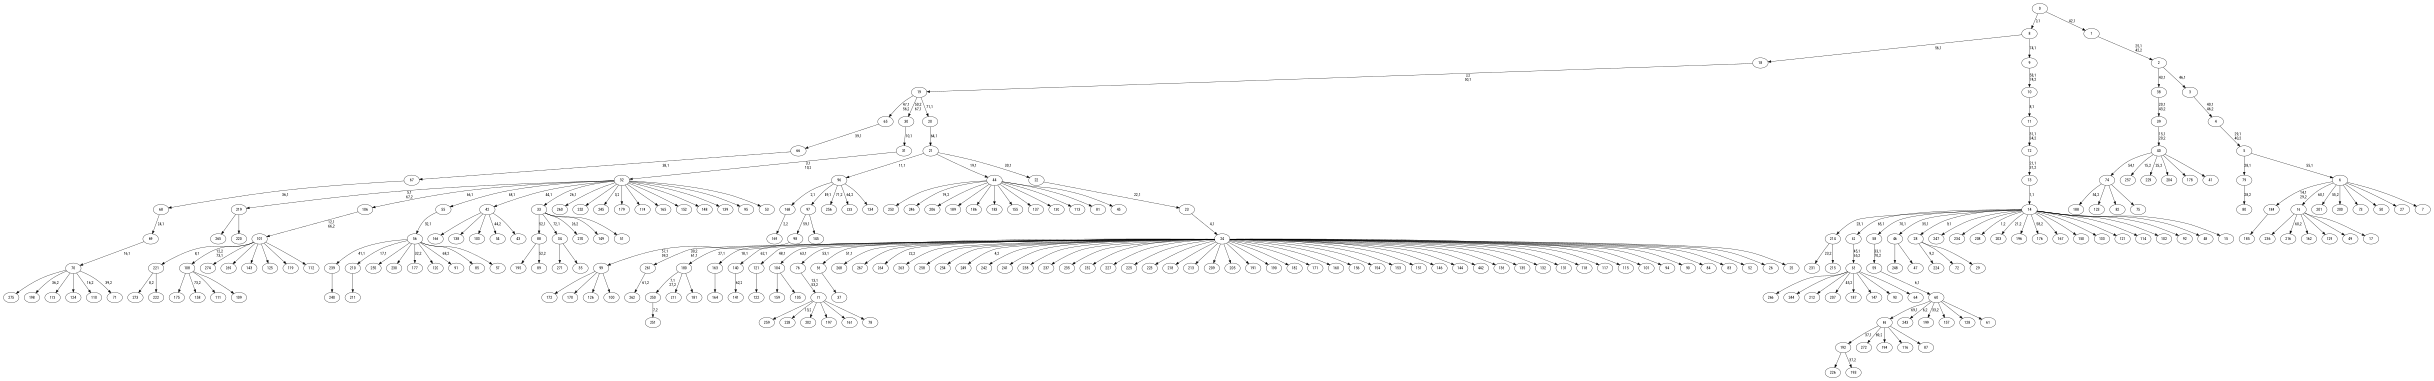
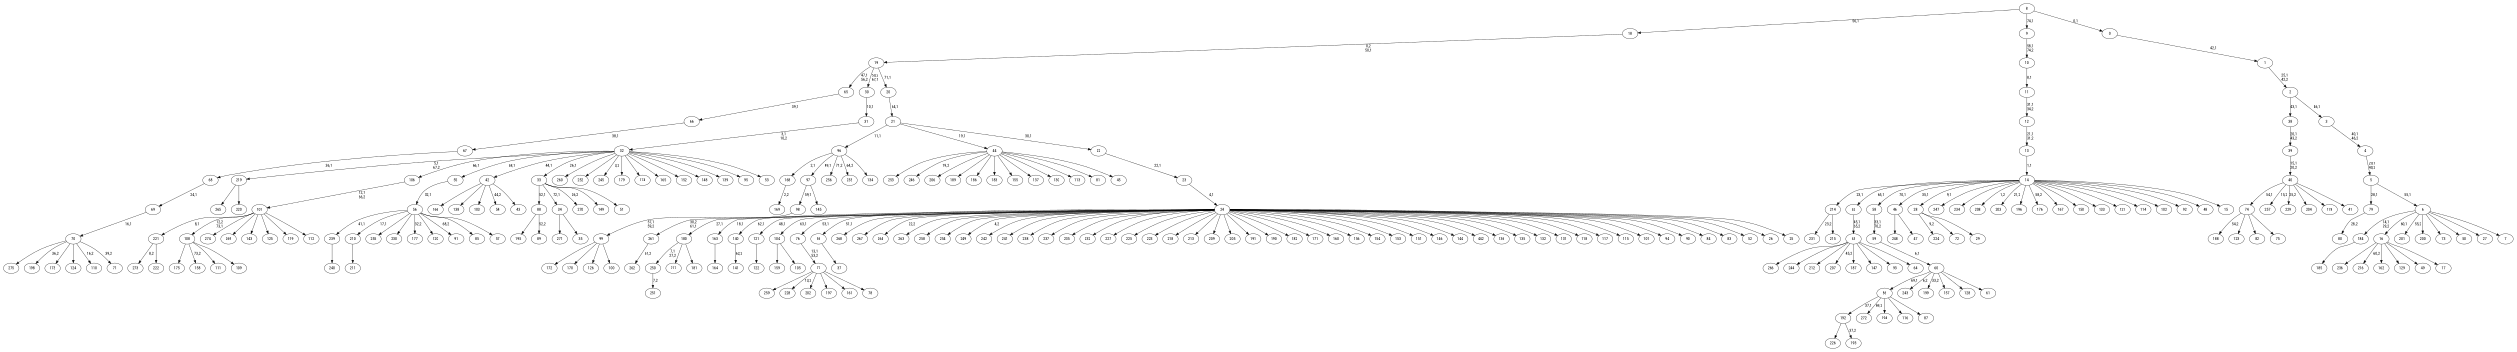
(2035, 20) -> (2067, 21)
